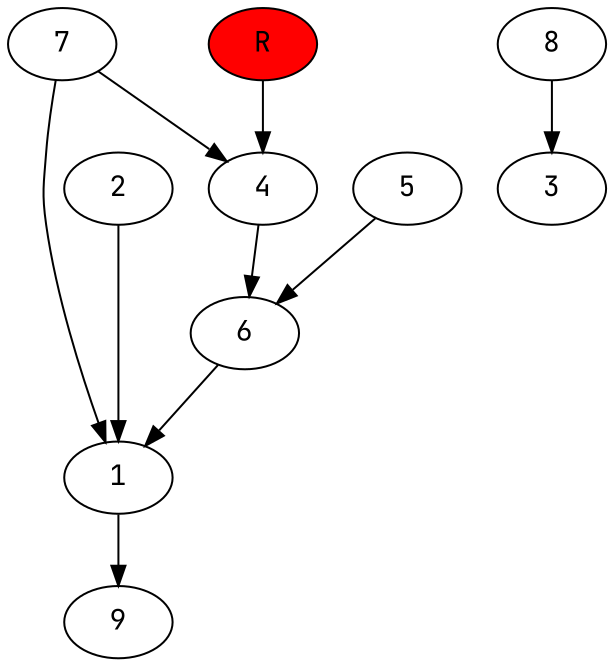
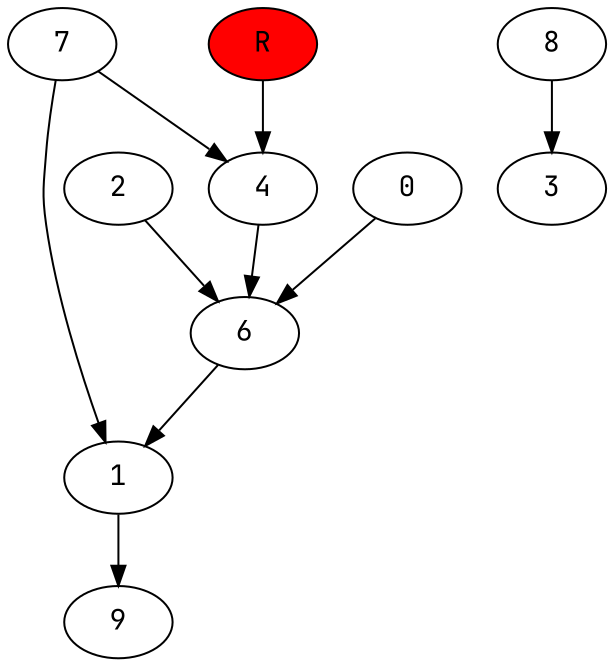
(407, 189) -> (407, 189)
(118, 323) -> (175, 253)
